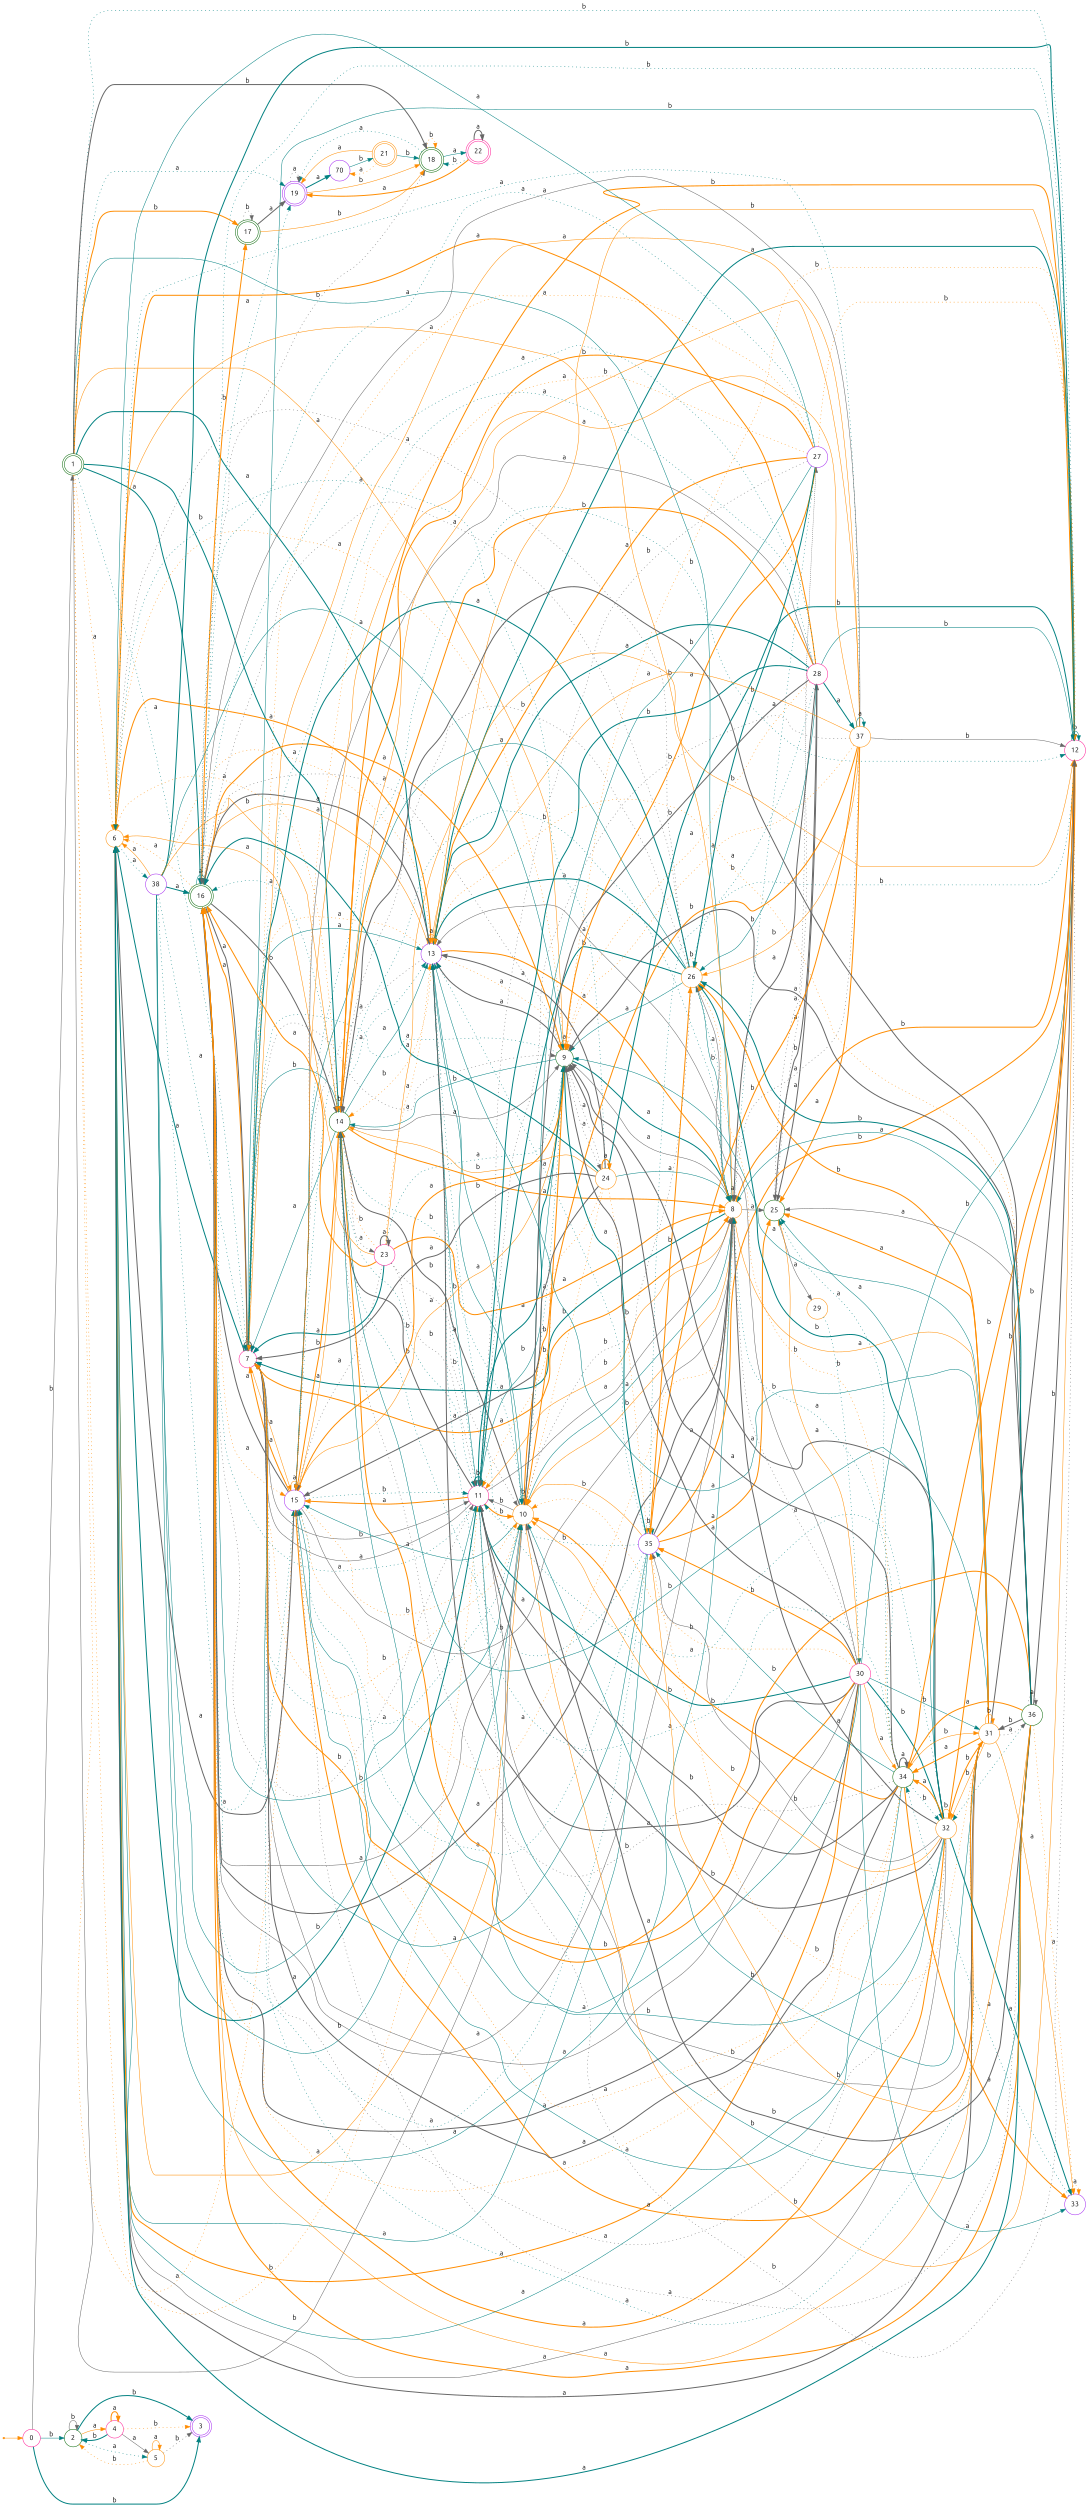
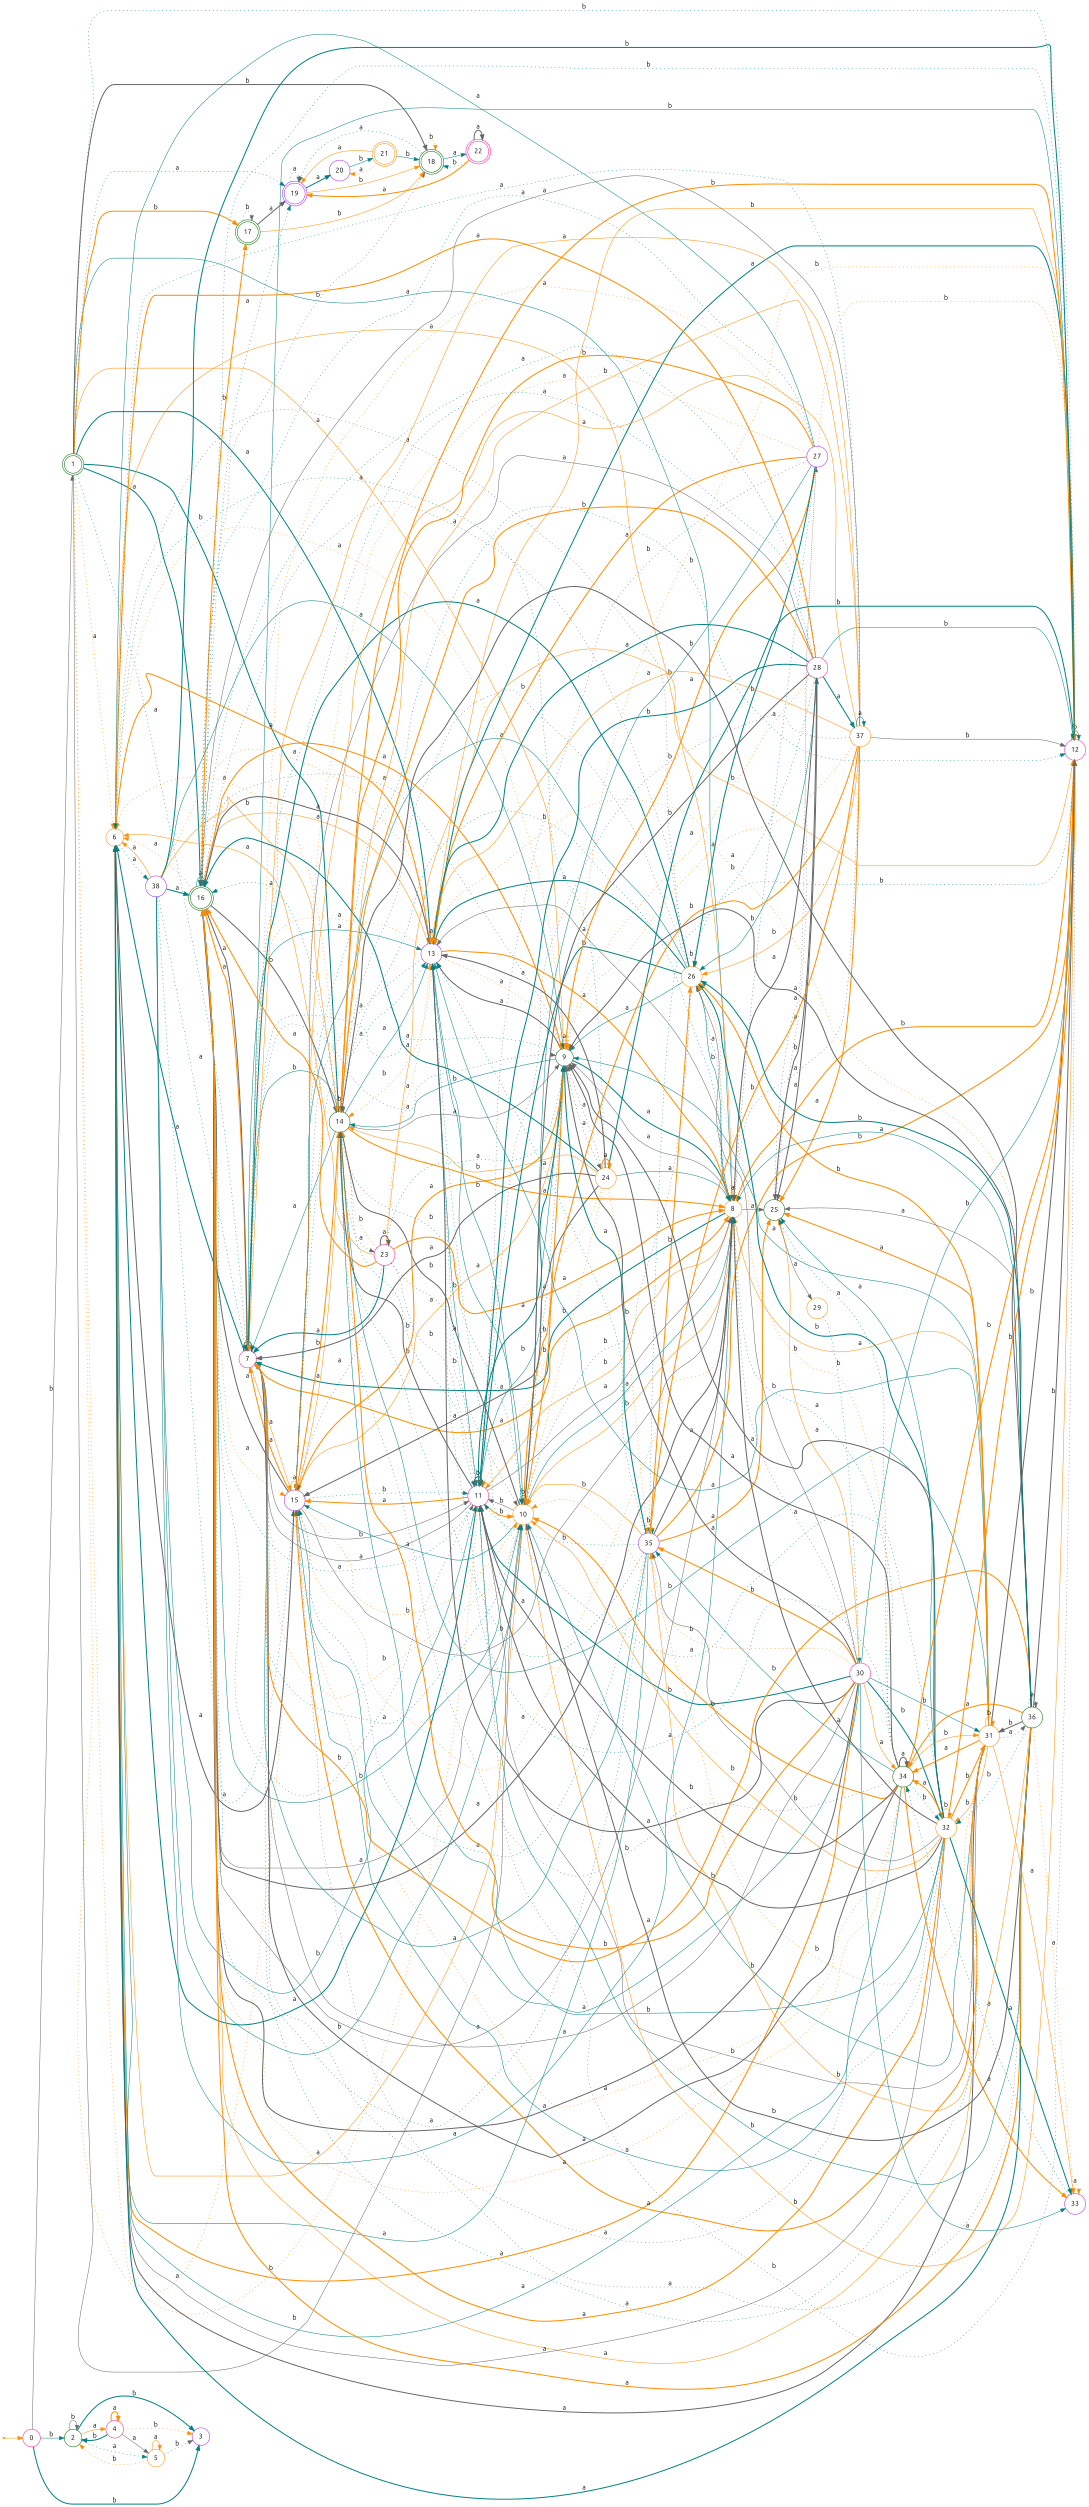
(340, 171) -> (340, 171)
(201, 2426) -> (201, 2437)
